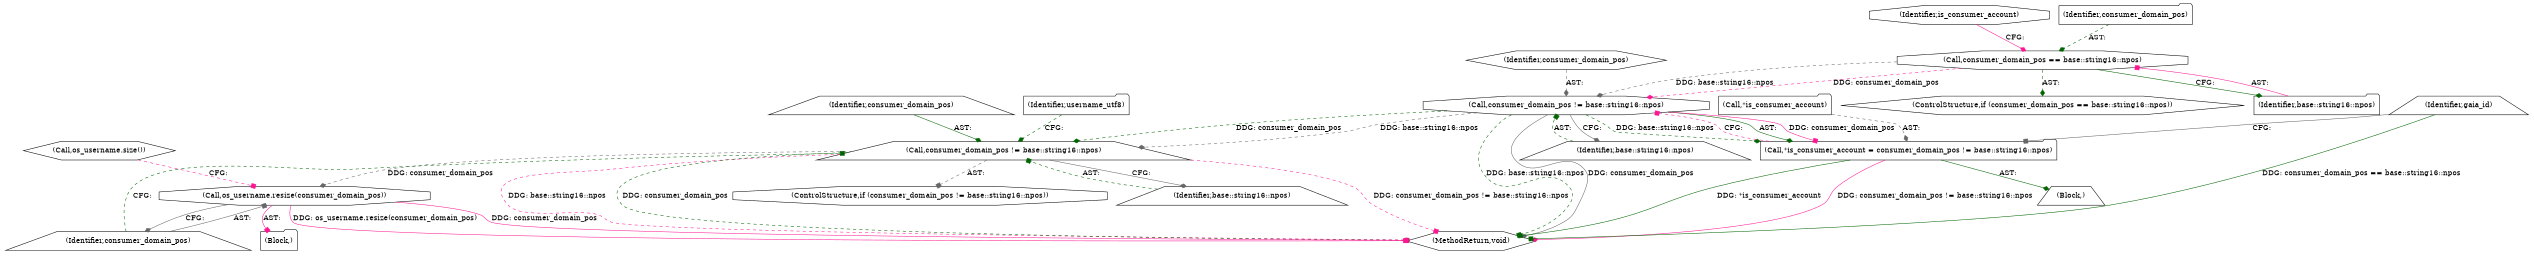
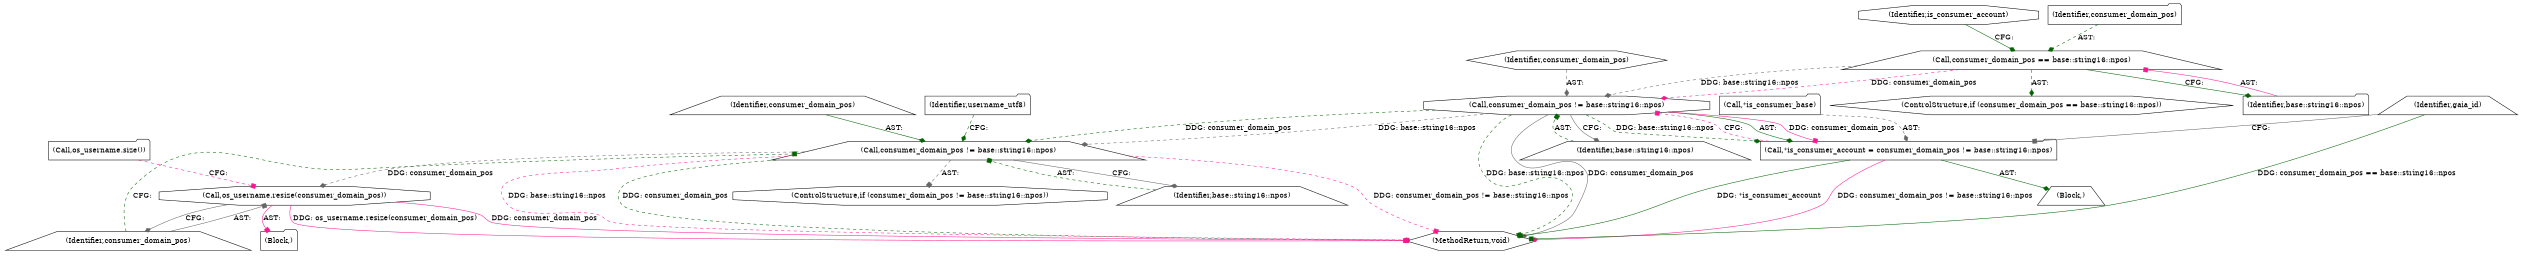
(1998, 36) -> (1987, 36)
(2043, 60) -> (2032, 60)
(1775, 105) -> (1770, 105)
(99, 151) -> (99, 151)
